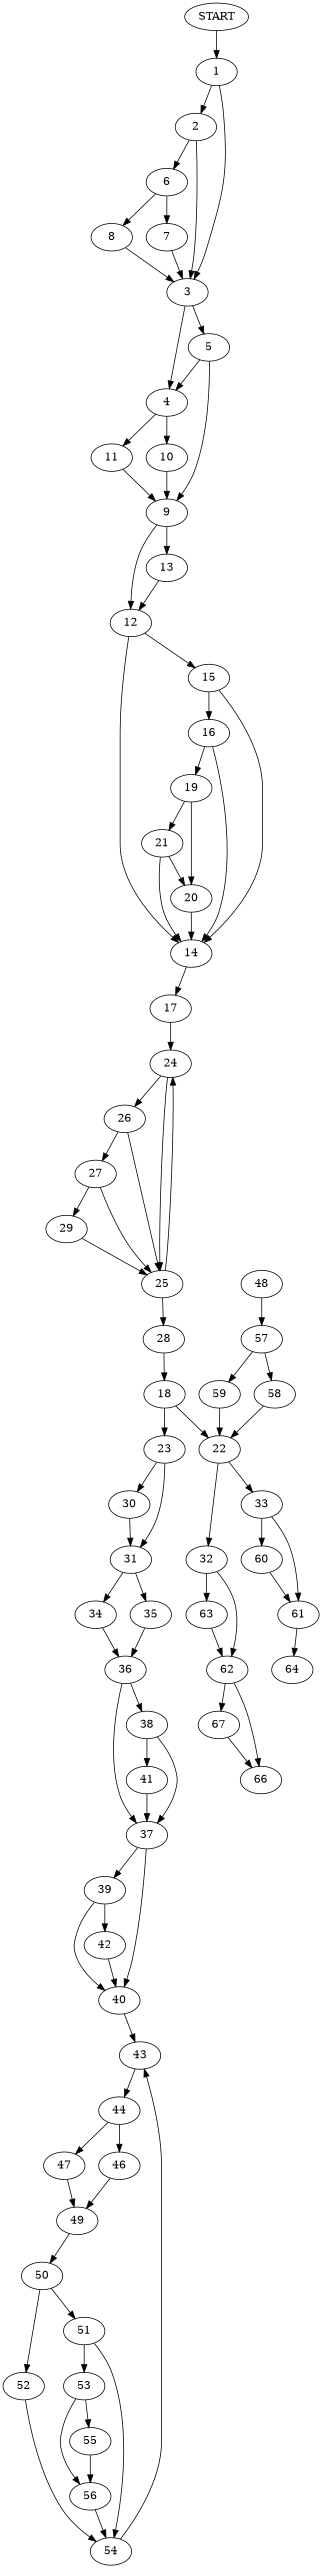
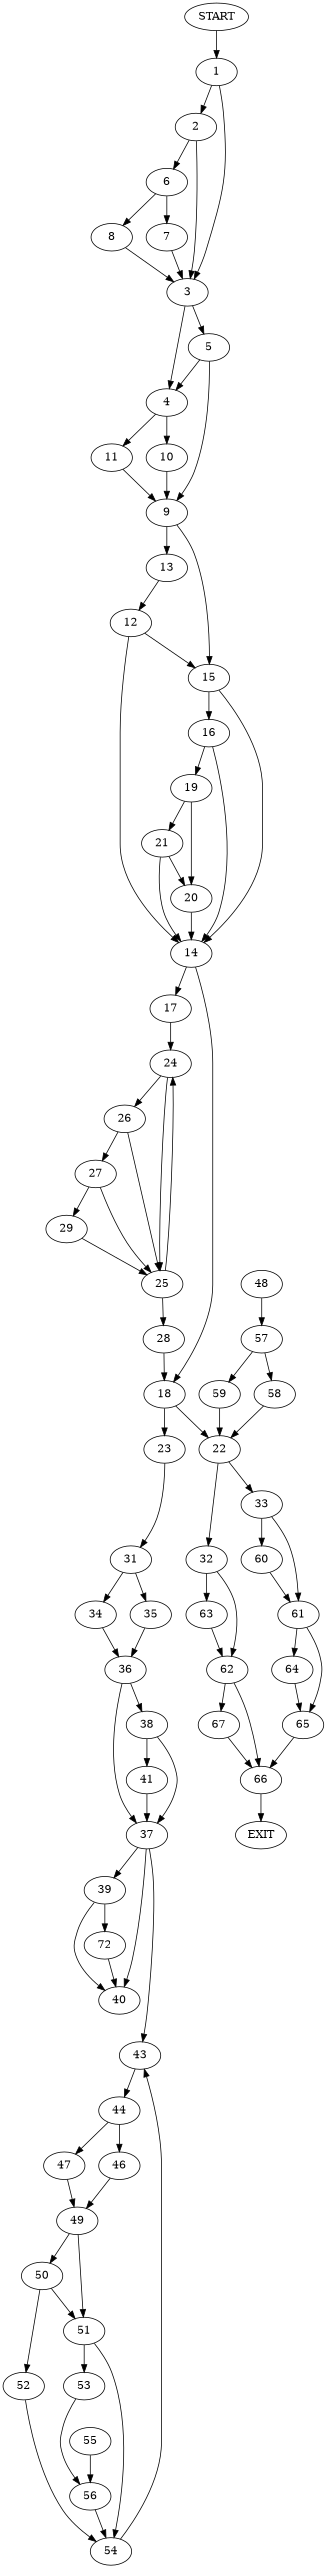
(137, 561) -> (203, 588)
none -> (213, 1174)
(129, 1505) -> none
none -> (303, 1725)
none -> (261, 1835)
(105, 1945) -> (105, 1945)
(128, 2024) -> (153, 1942)
none -> (80, 2272)
(87, 2410) -> none
